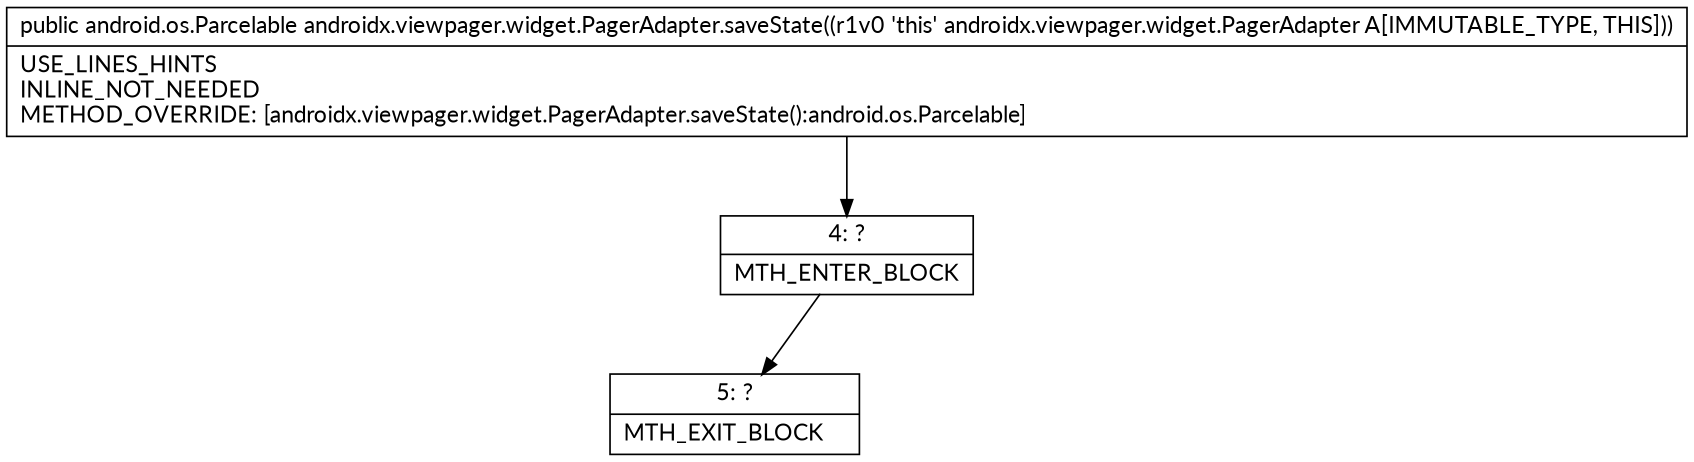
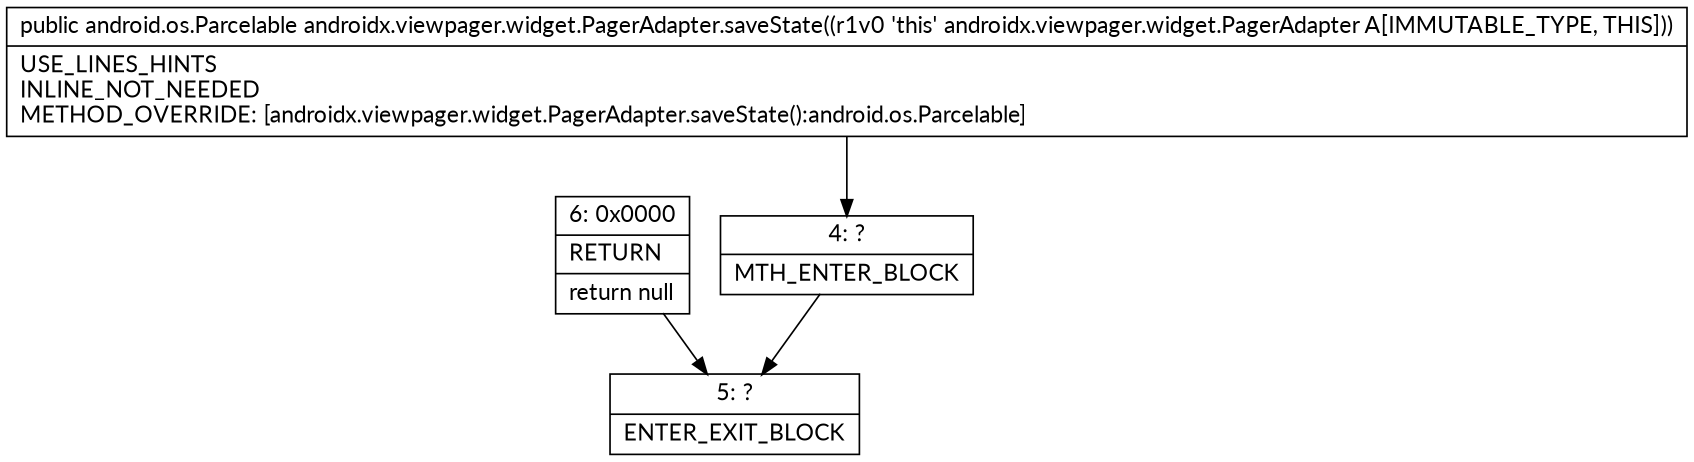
none -> (623, 255)
(724, 433) -> (735, 433)
